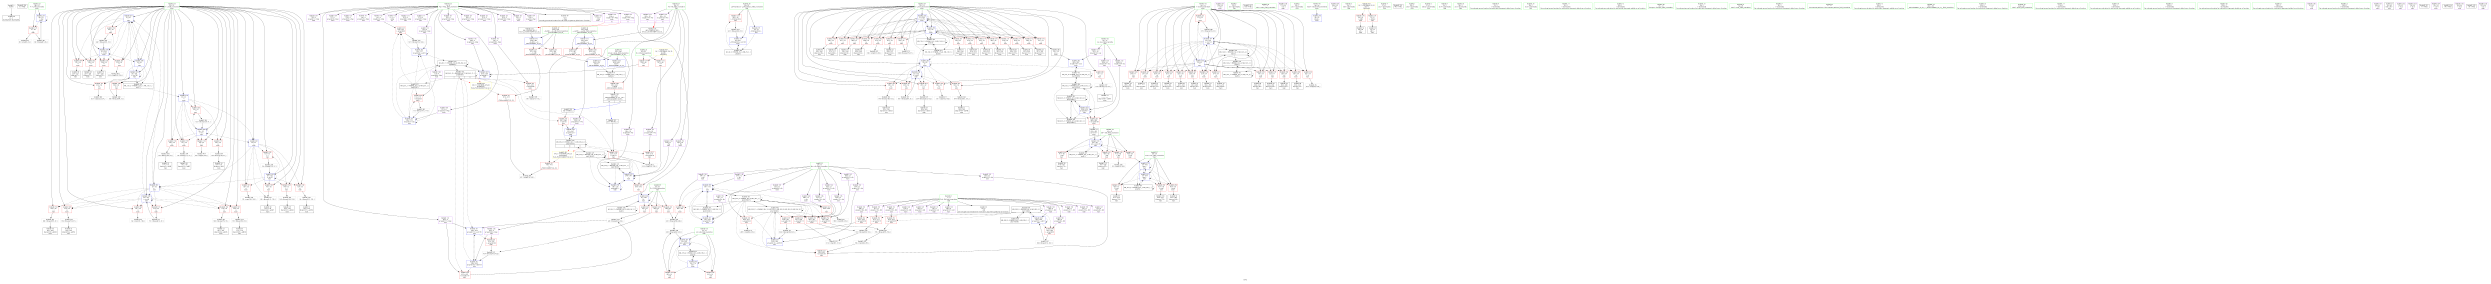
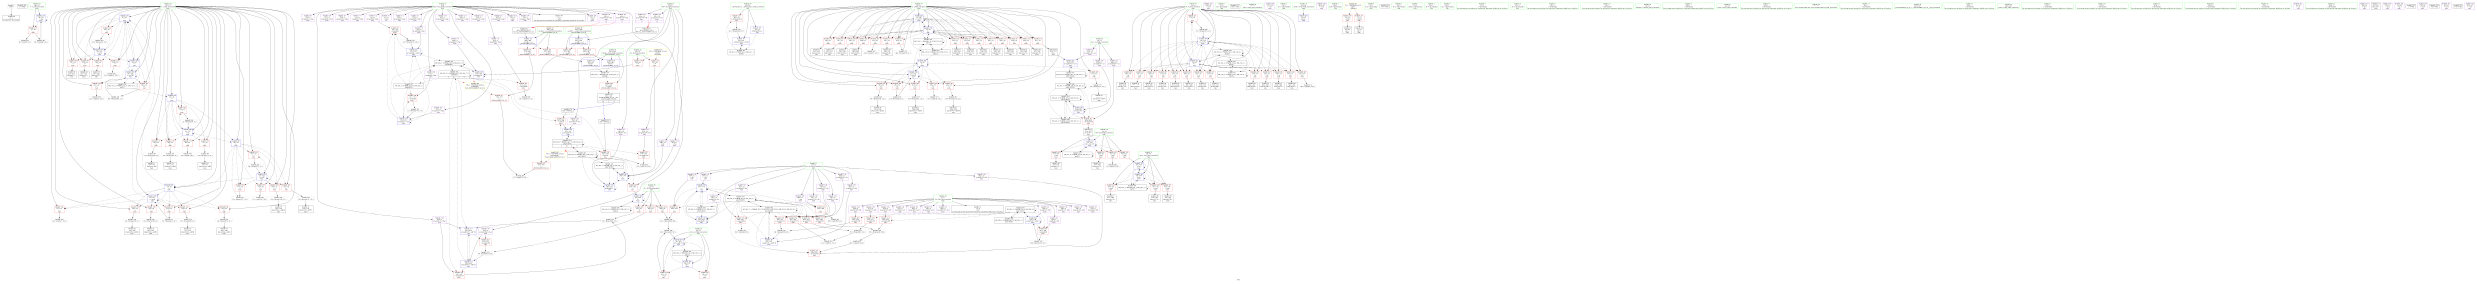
(268, 209) -> none
